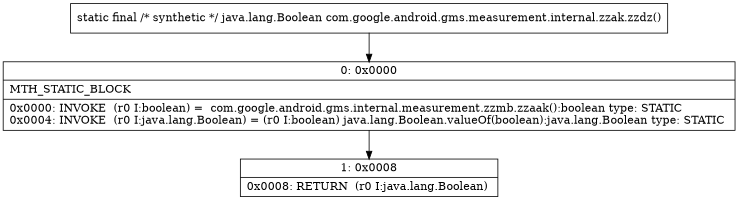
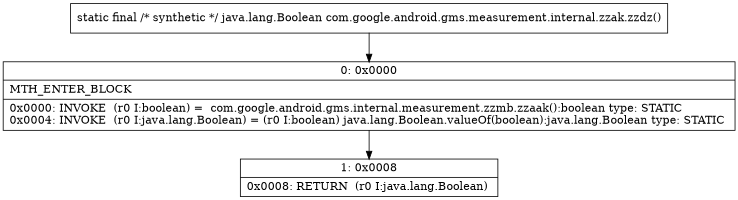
(71, 89) -> (71, 89)
